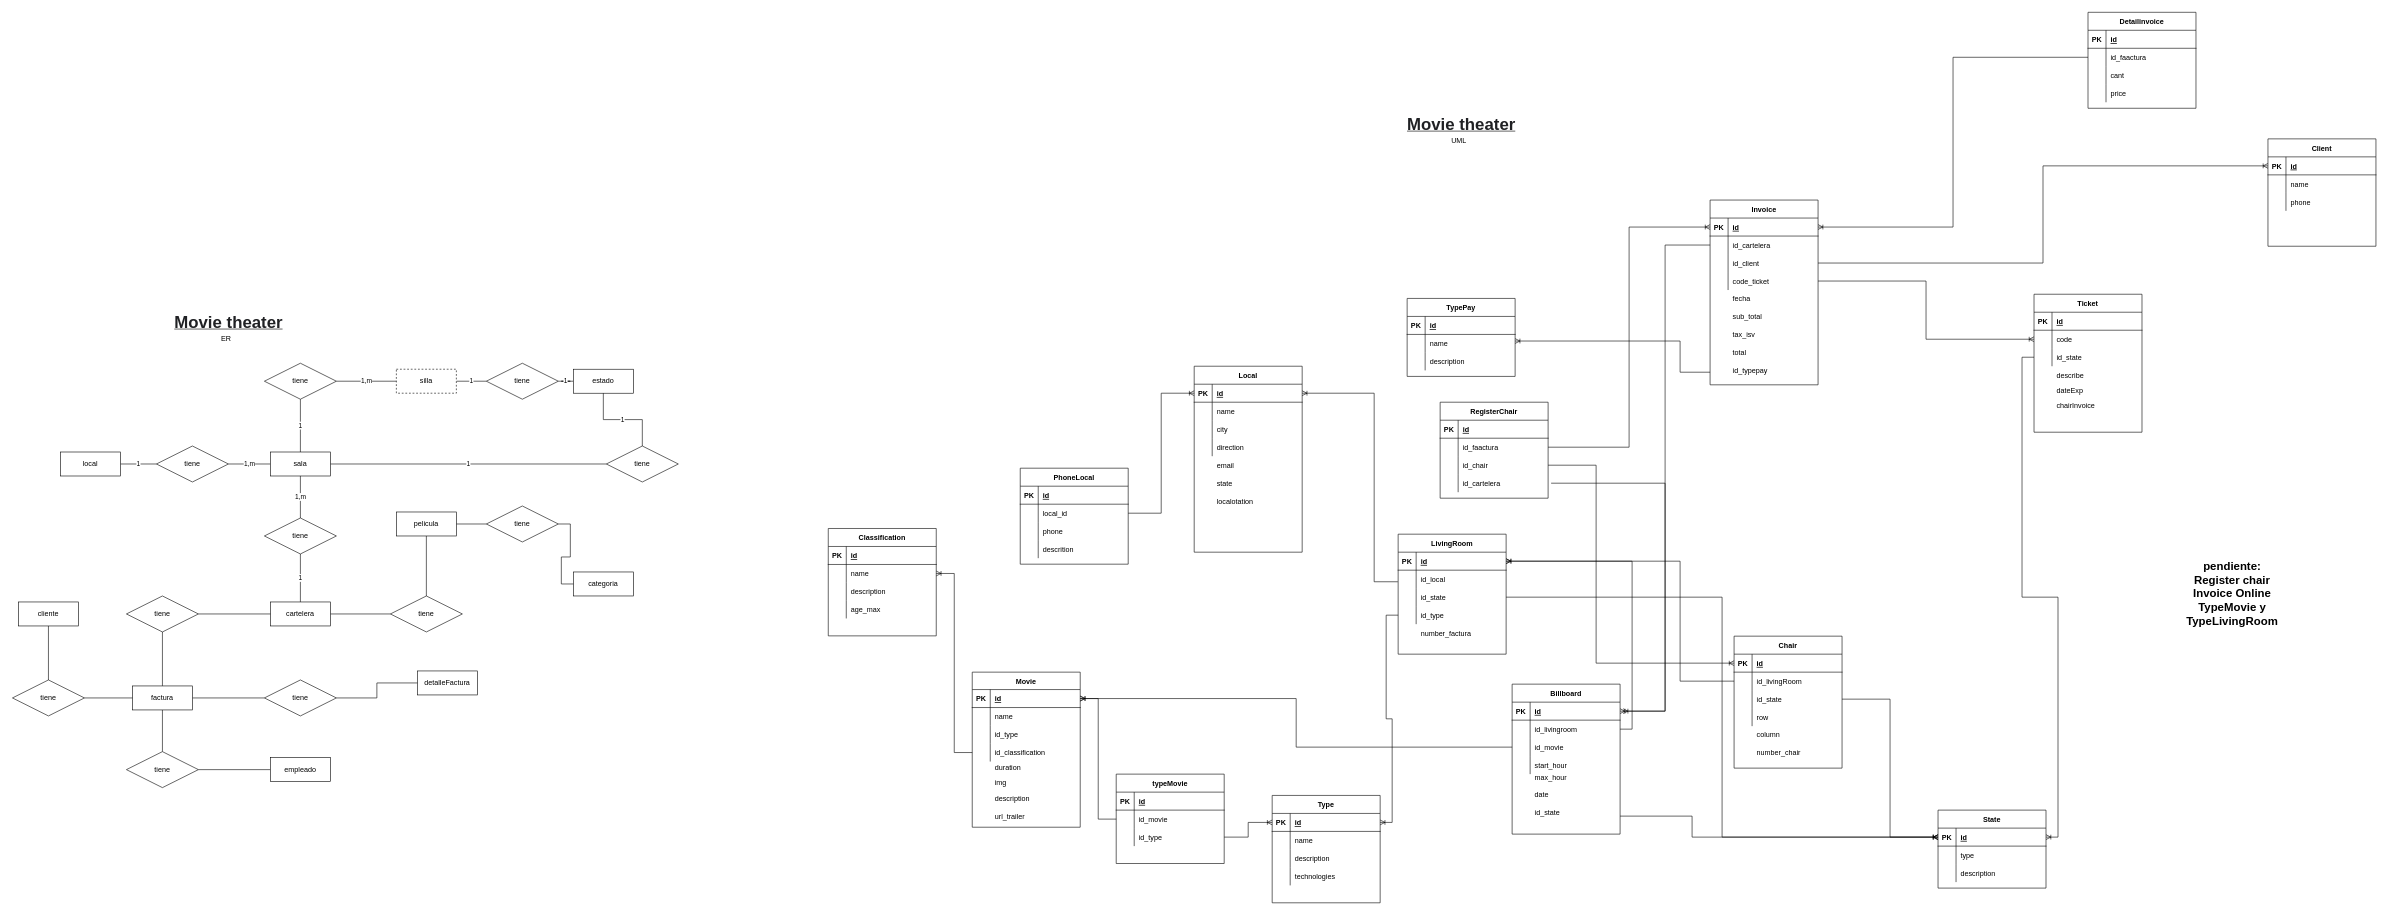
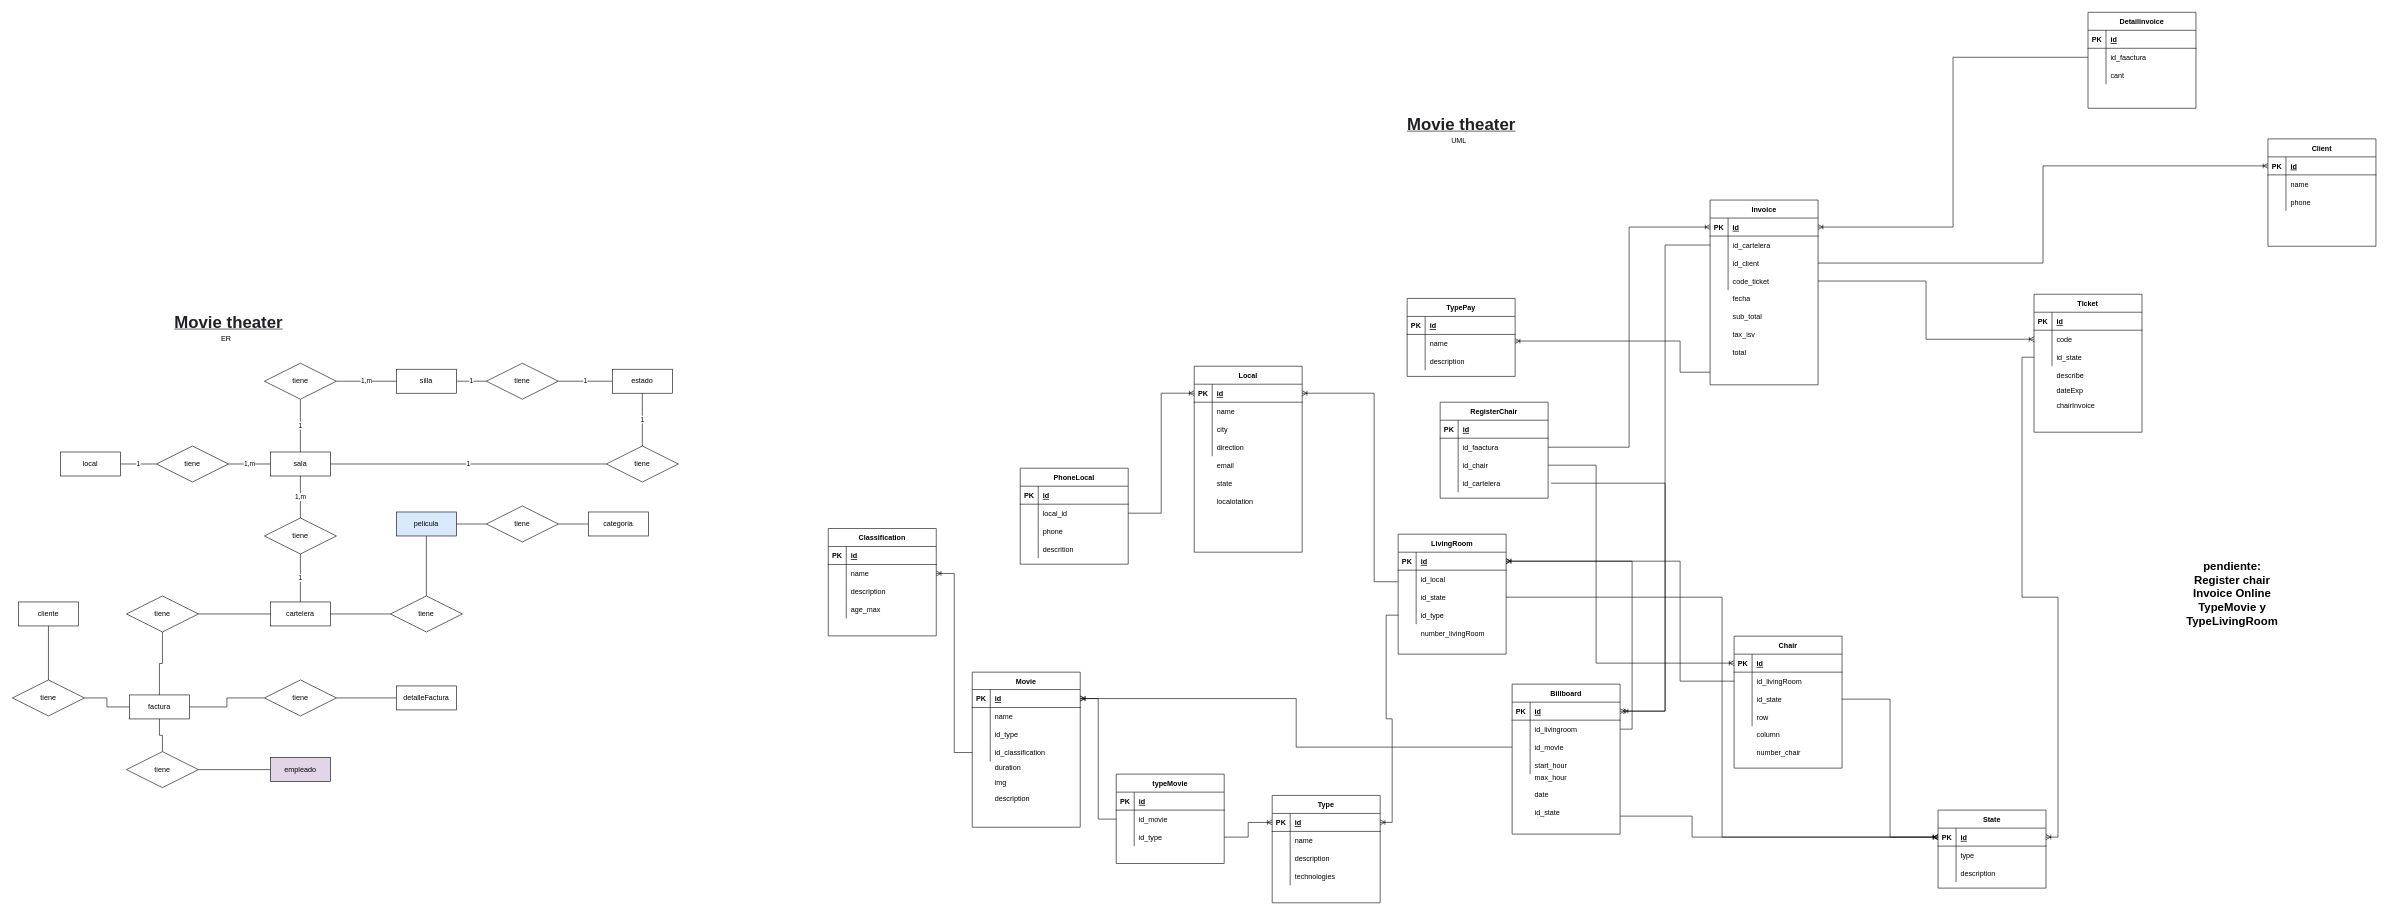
(2151, 93) -> none
(1773, 370) -> none
(426, 381) -> (426, 381)
(603, 381) -> (642, 381)
(426, 524) -> (426, 524)
(603, 584) -> (618, 524)
(1449, 634) -> (1452, 634)
(447, 683) -> (426, 698)
(162, 698) -> (159, 707)
(300, 770) -> (300, 770)
(1035, 817) -> none
